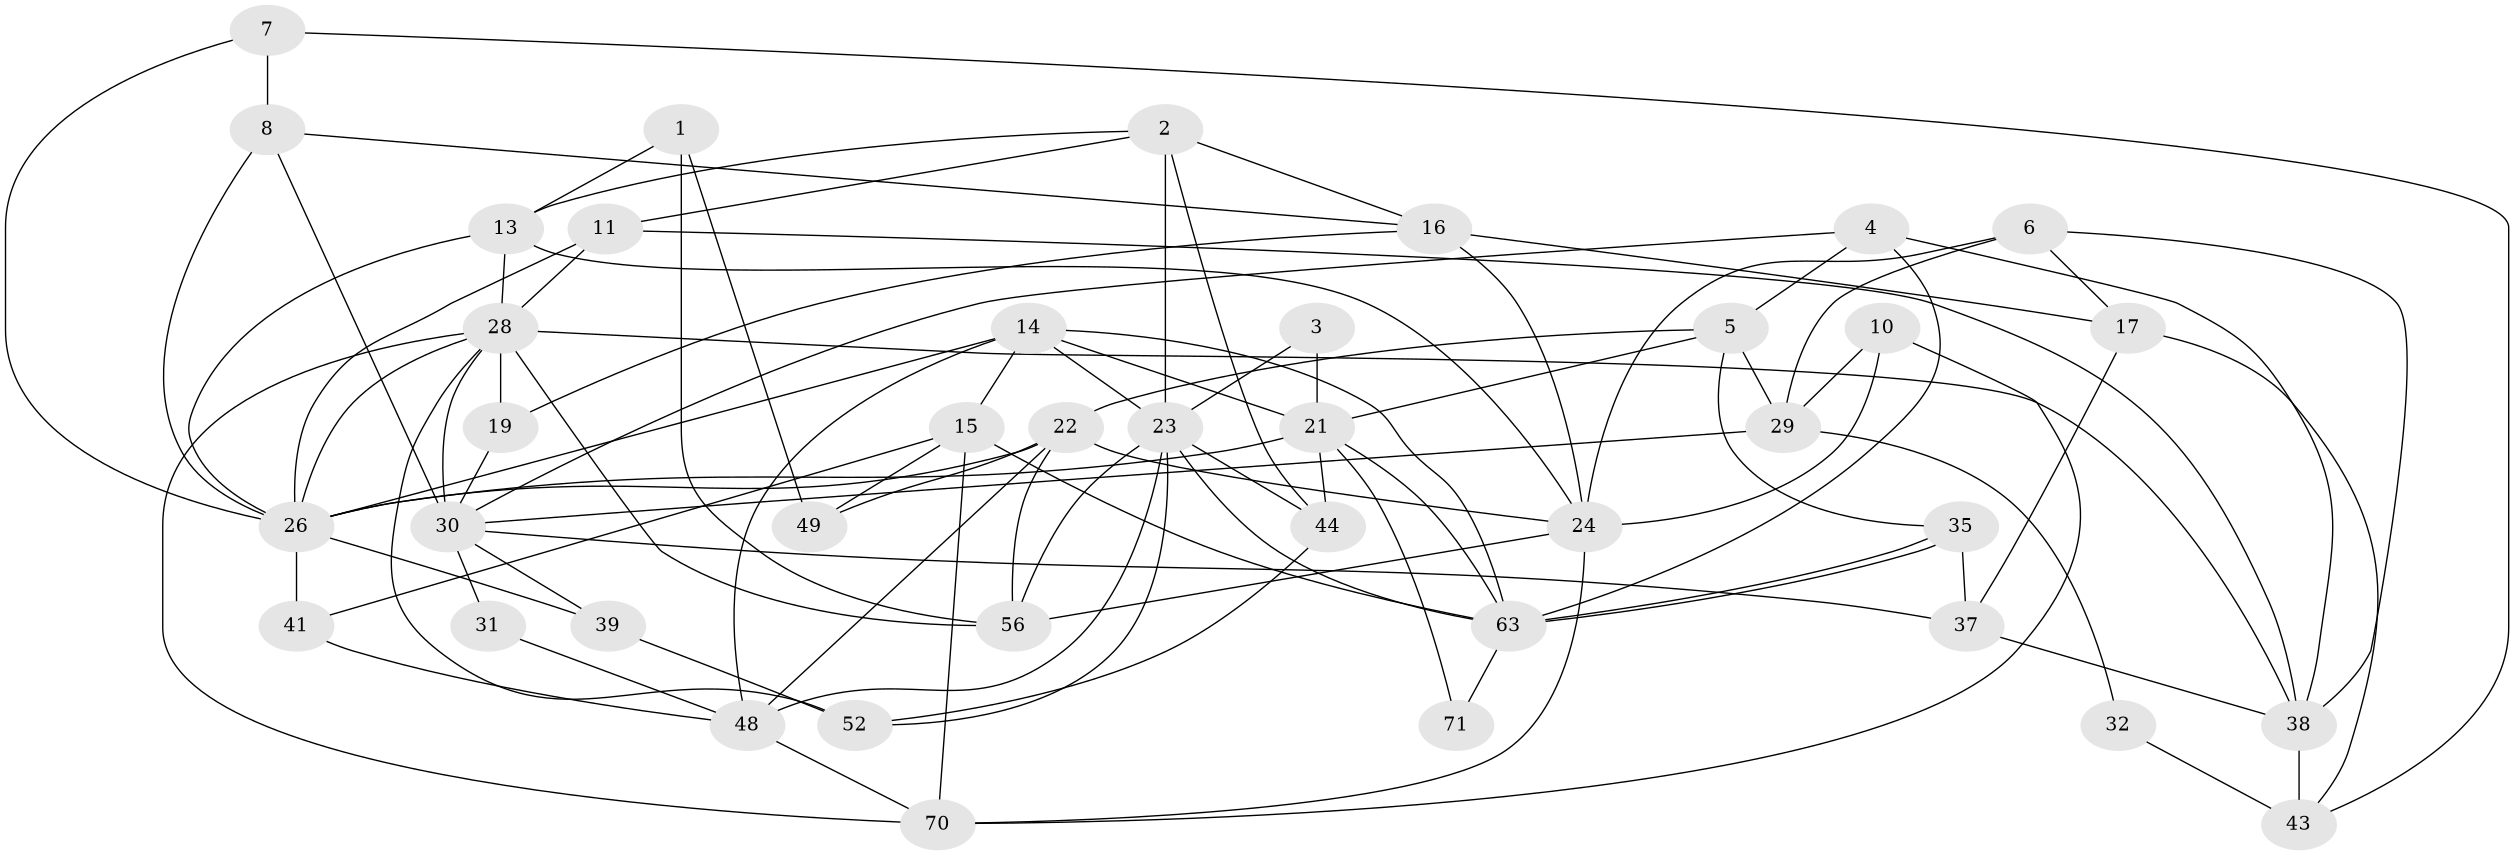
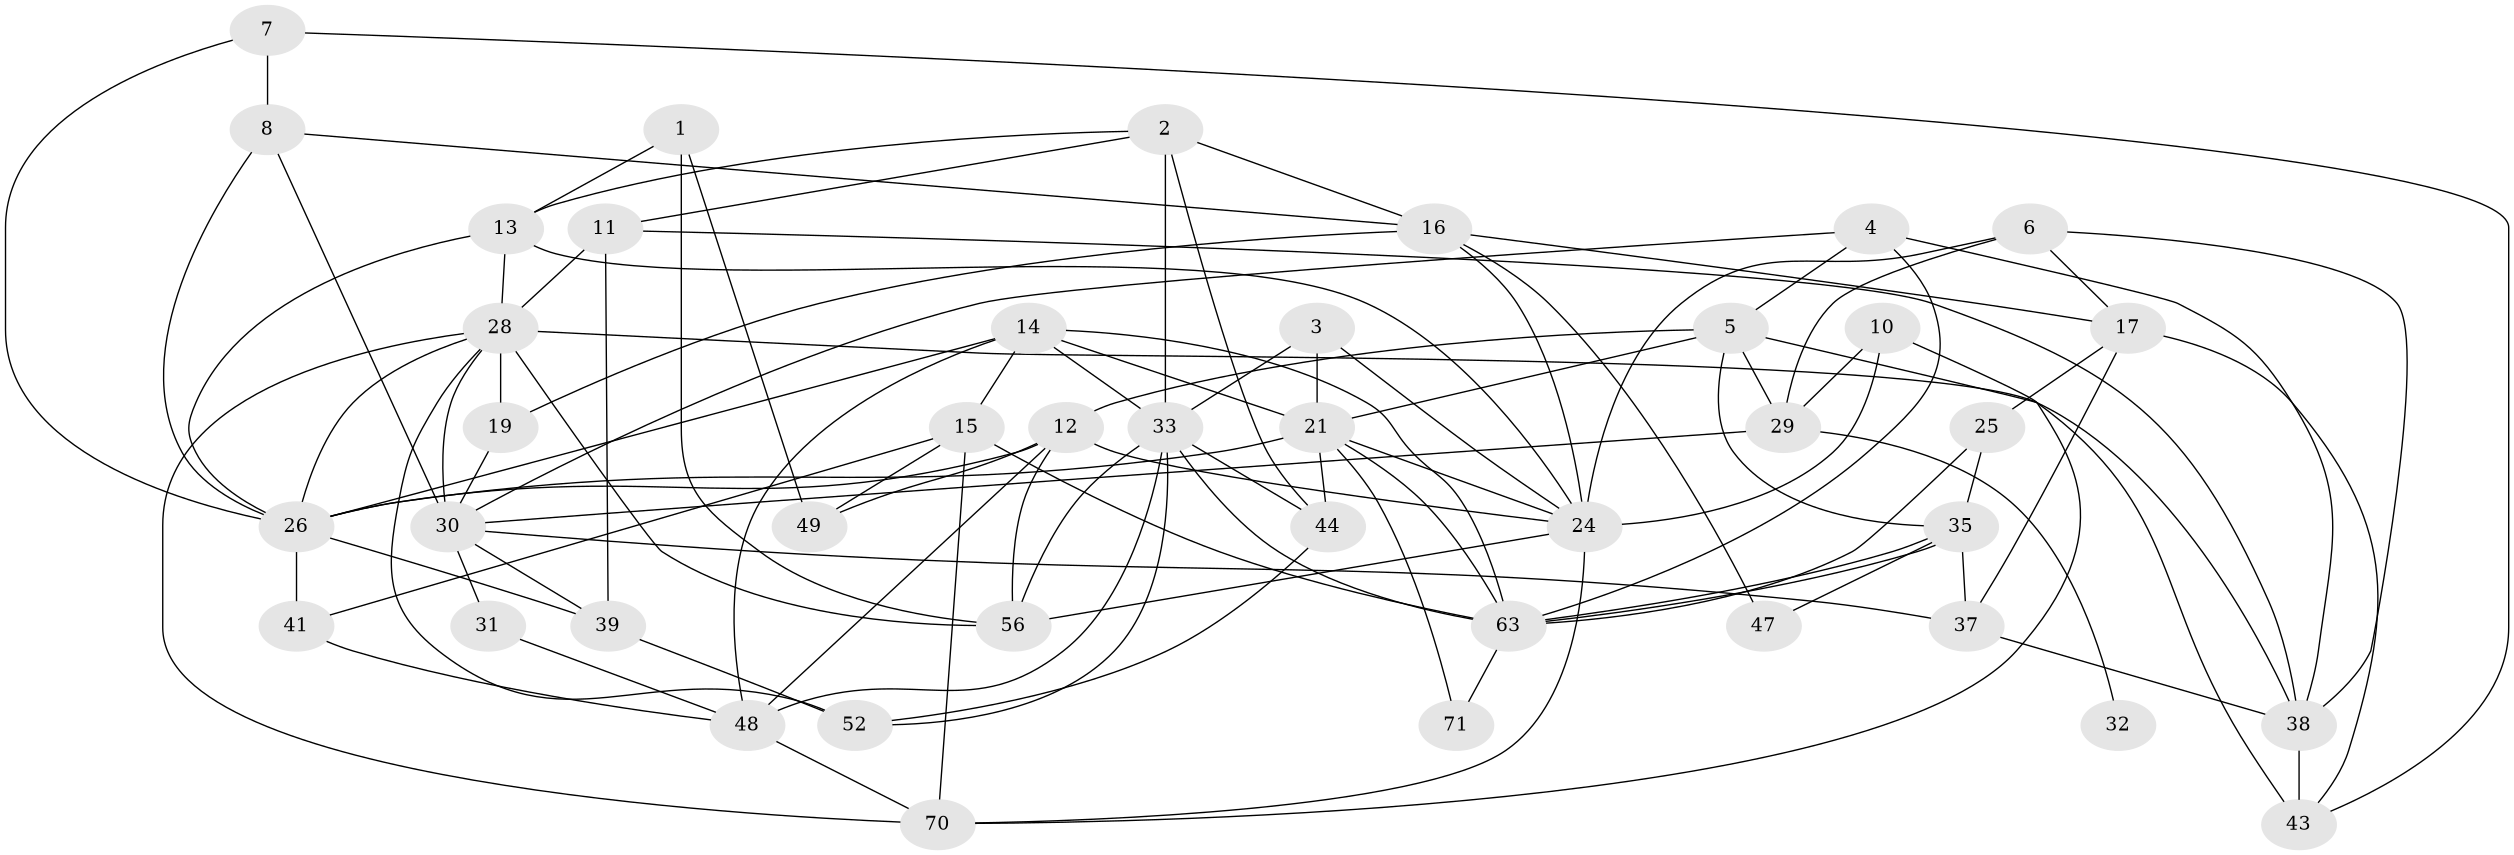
(390, 334) -> (607, 427)
(1066, 428) -> (1066, 428)
(1165, 428) -> (1165, 428)
none -> (1987, 428)
none -> (1449, 430)
none -> (1456, 479)
none -> (1764, 626)
(2209, 775) -> (2109, 470)
